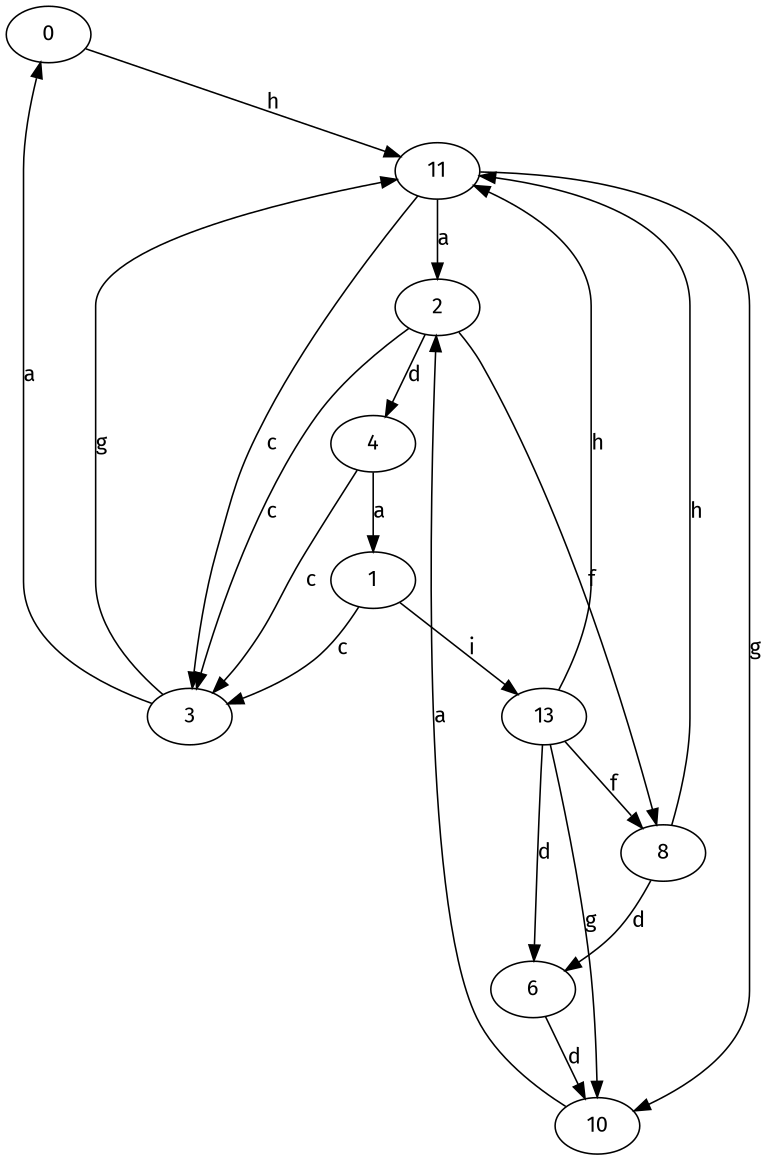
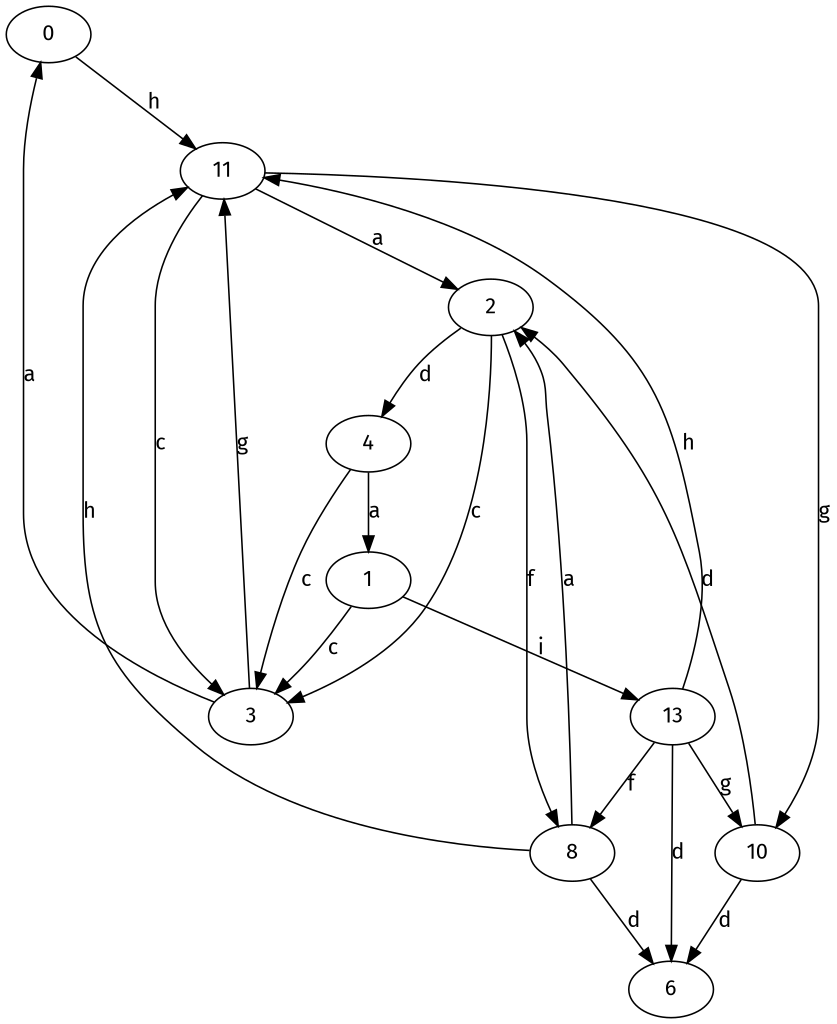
none -> (562, 581)
(441, 717) -> (708, 580)
(562, 1051) -> (718, 915)
